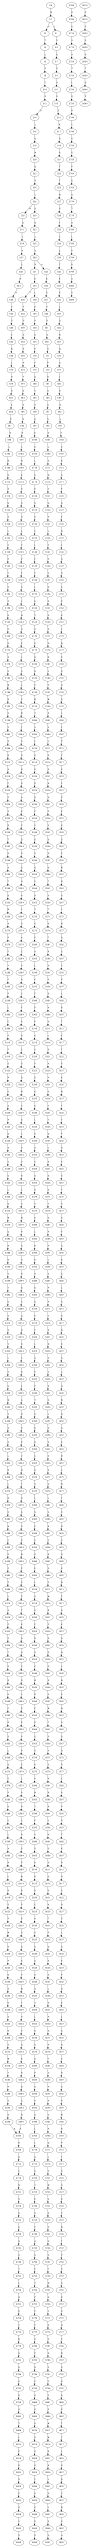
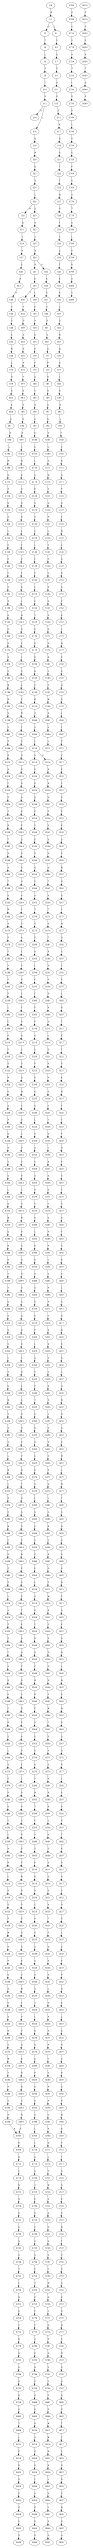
(35, 124) -> (42, 117)
(48, 755) -> (41, 755)
